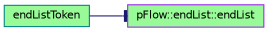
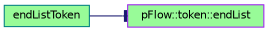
(196, 16) -> (196, 16)
